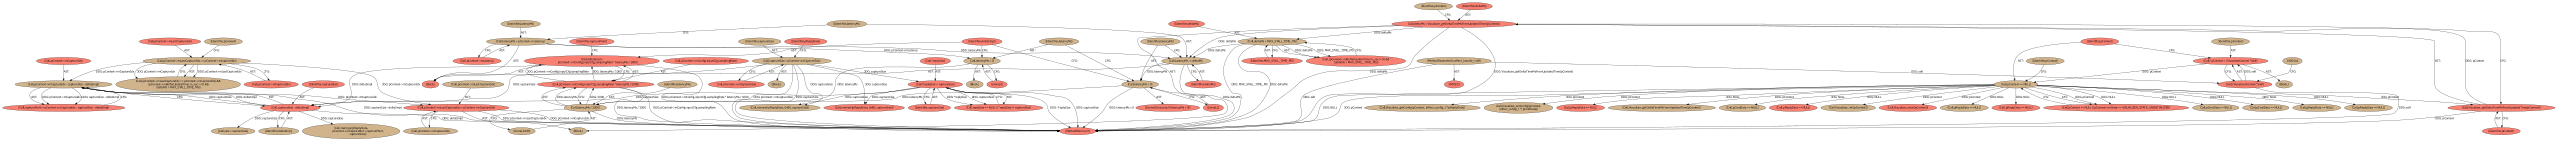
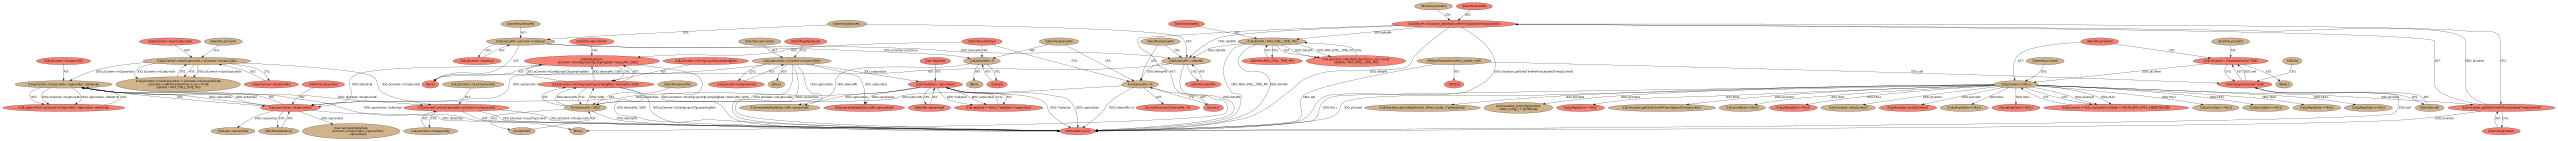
(290, 108) -> (290, 108)
none -> (2430, 108)
